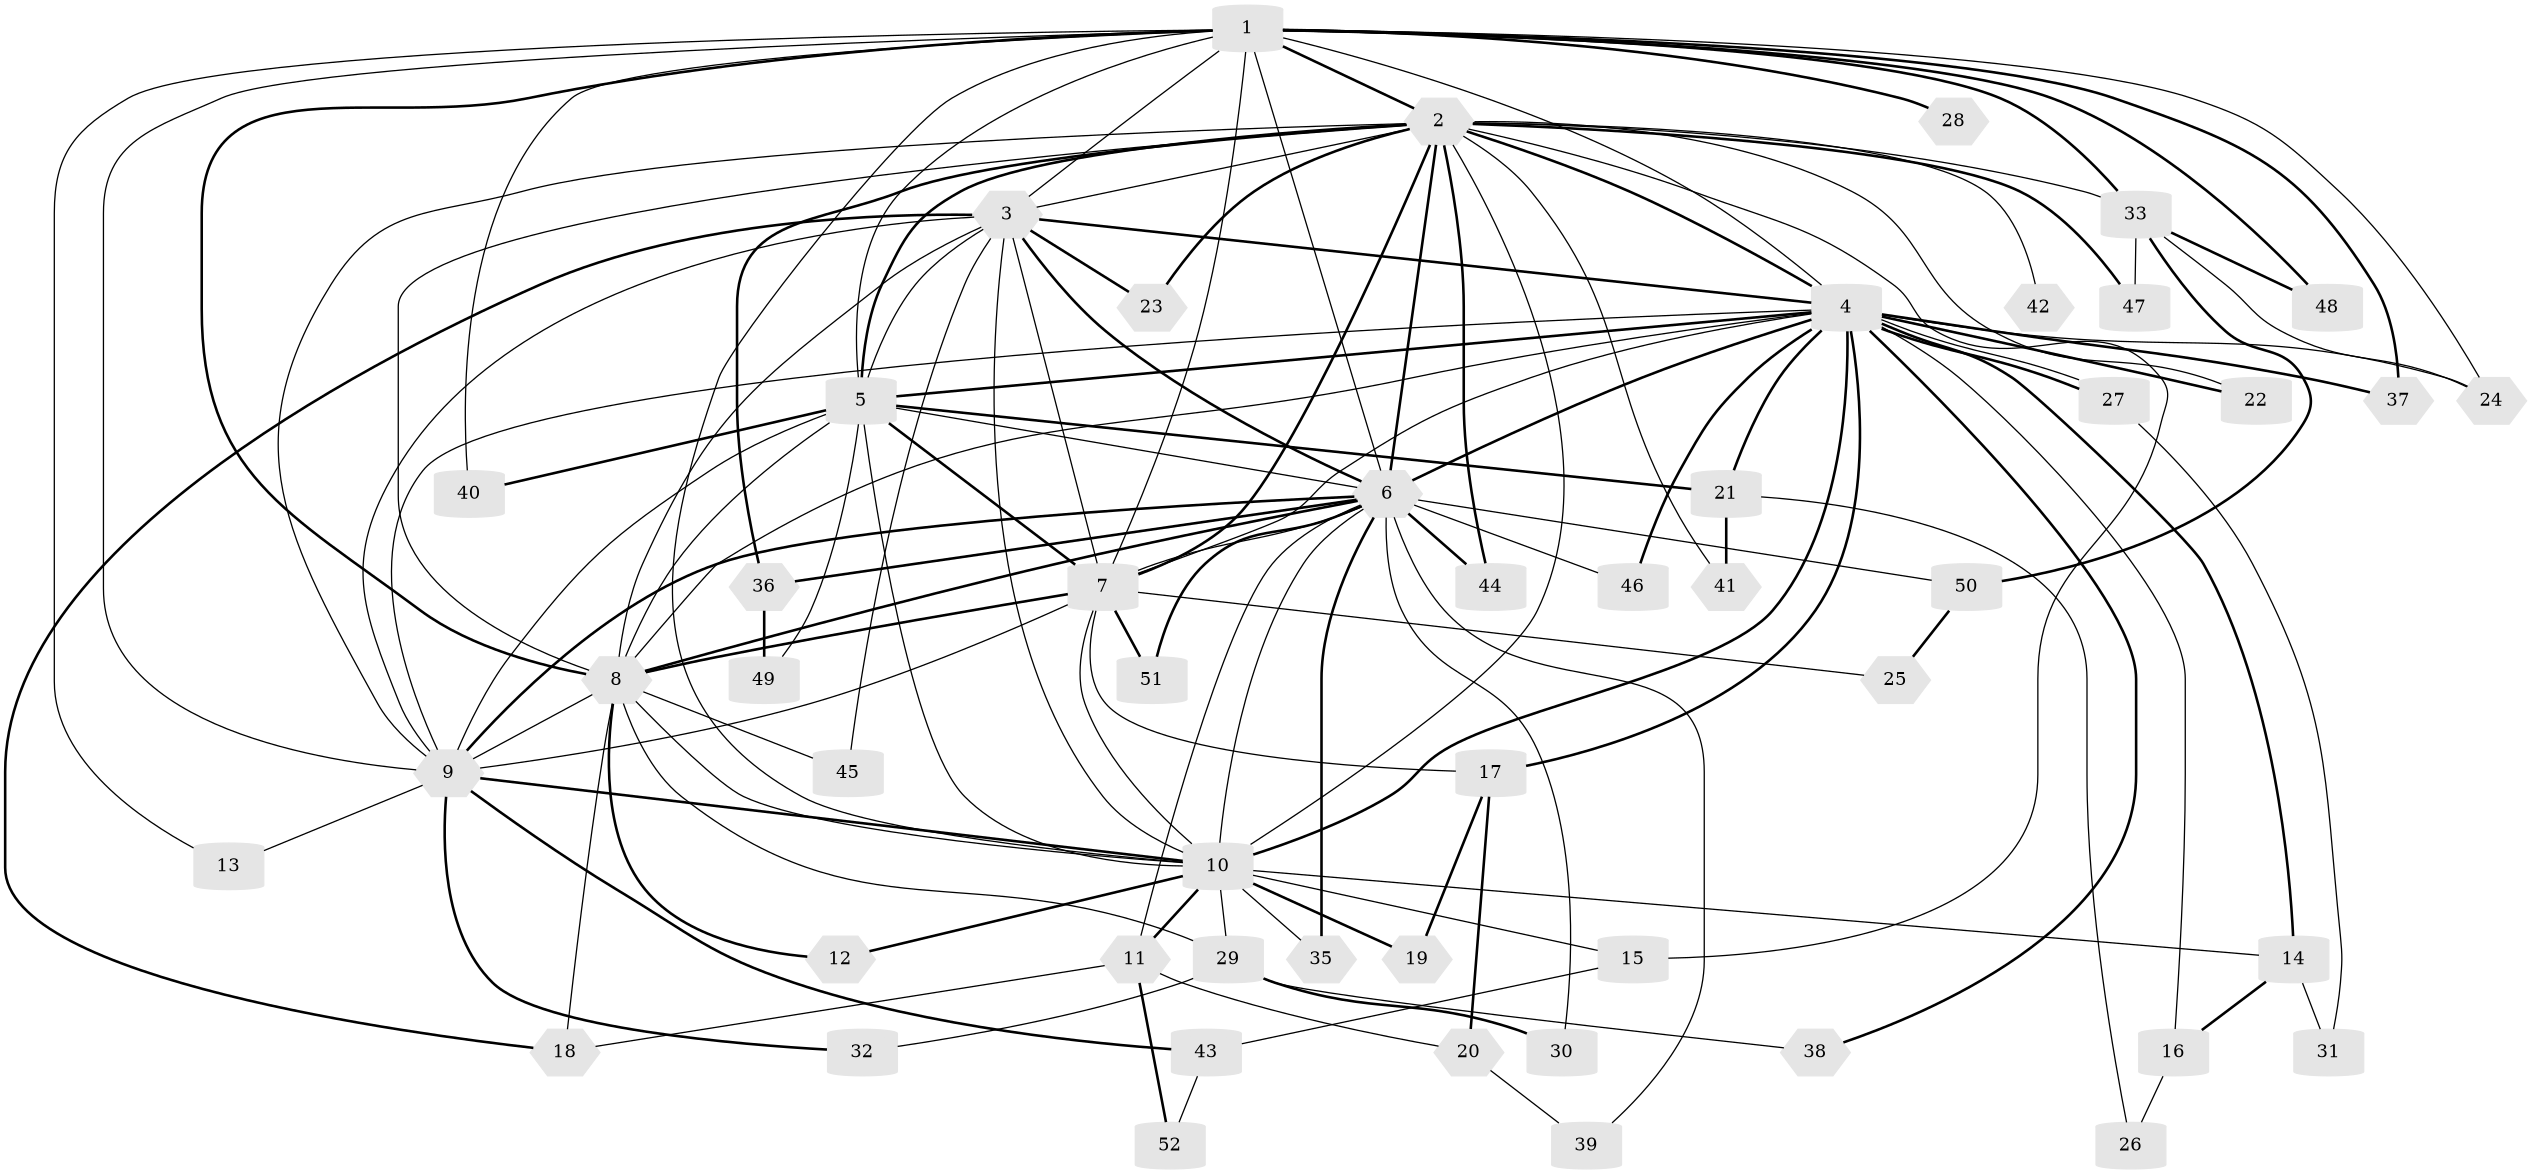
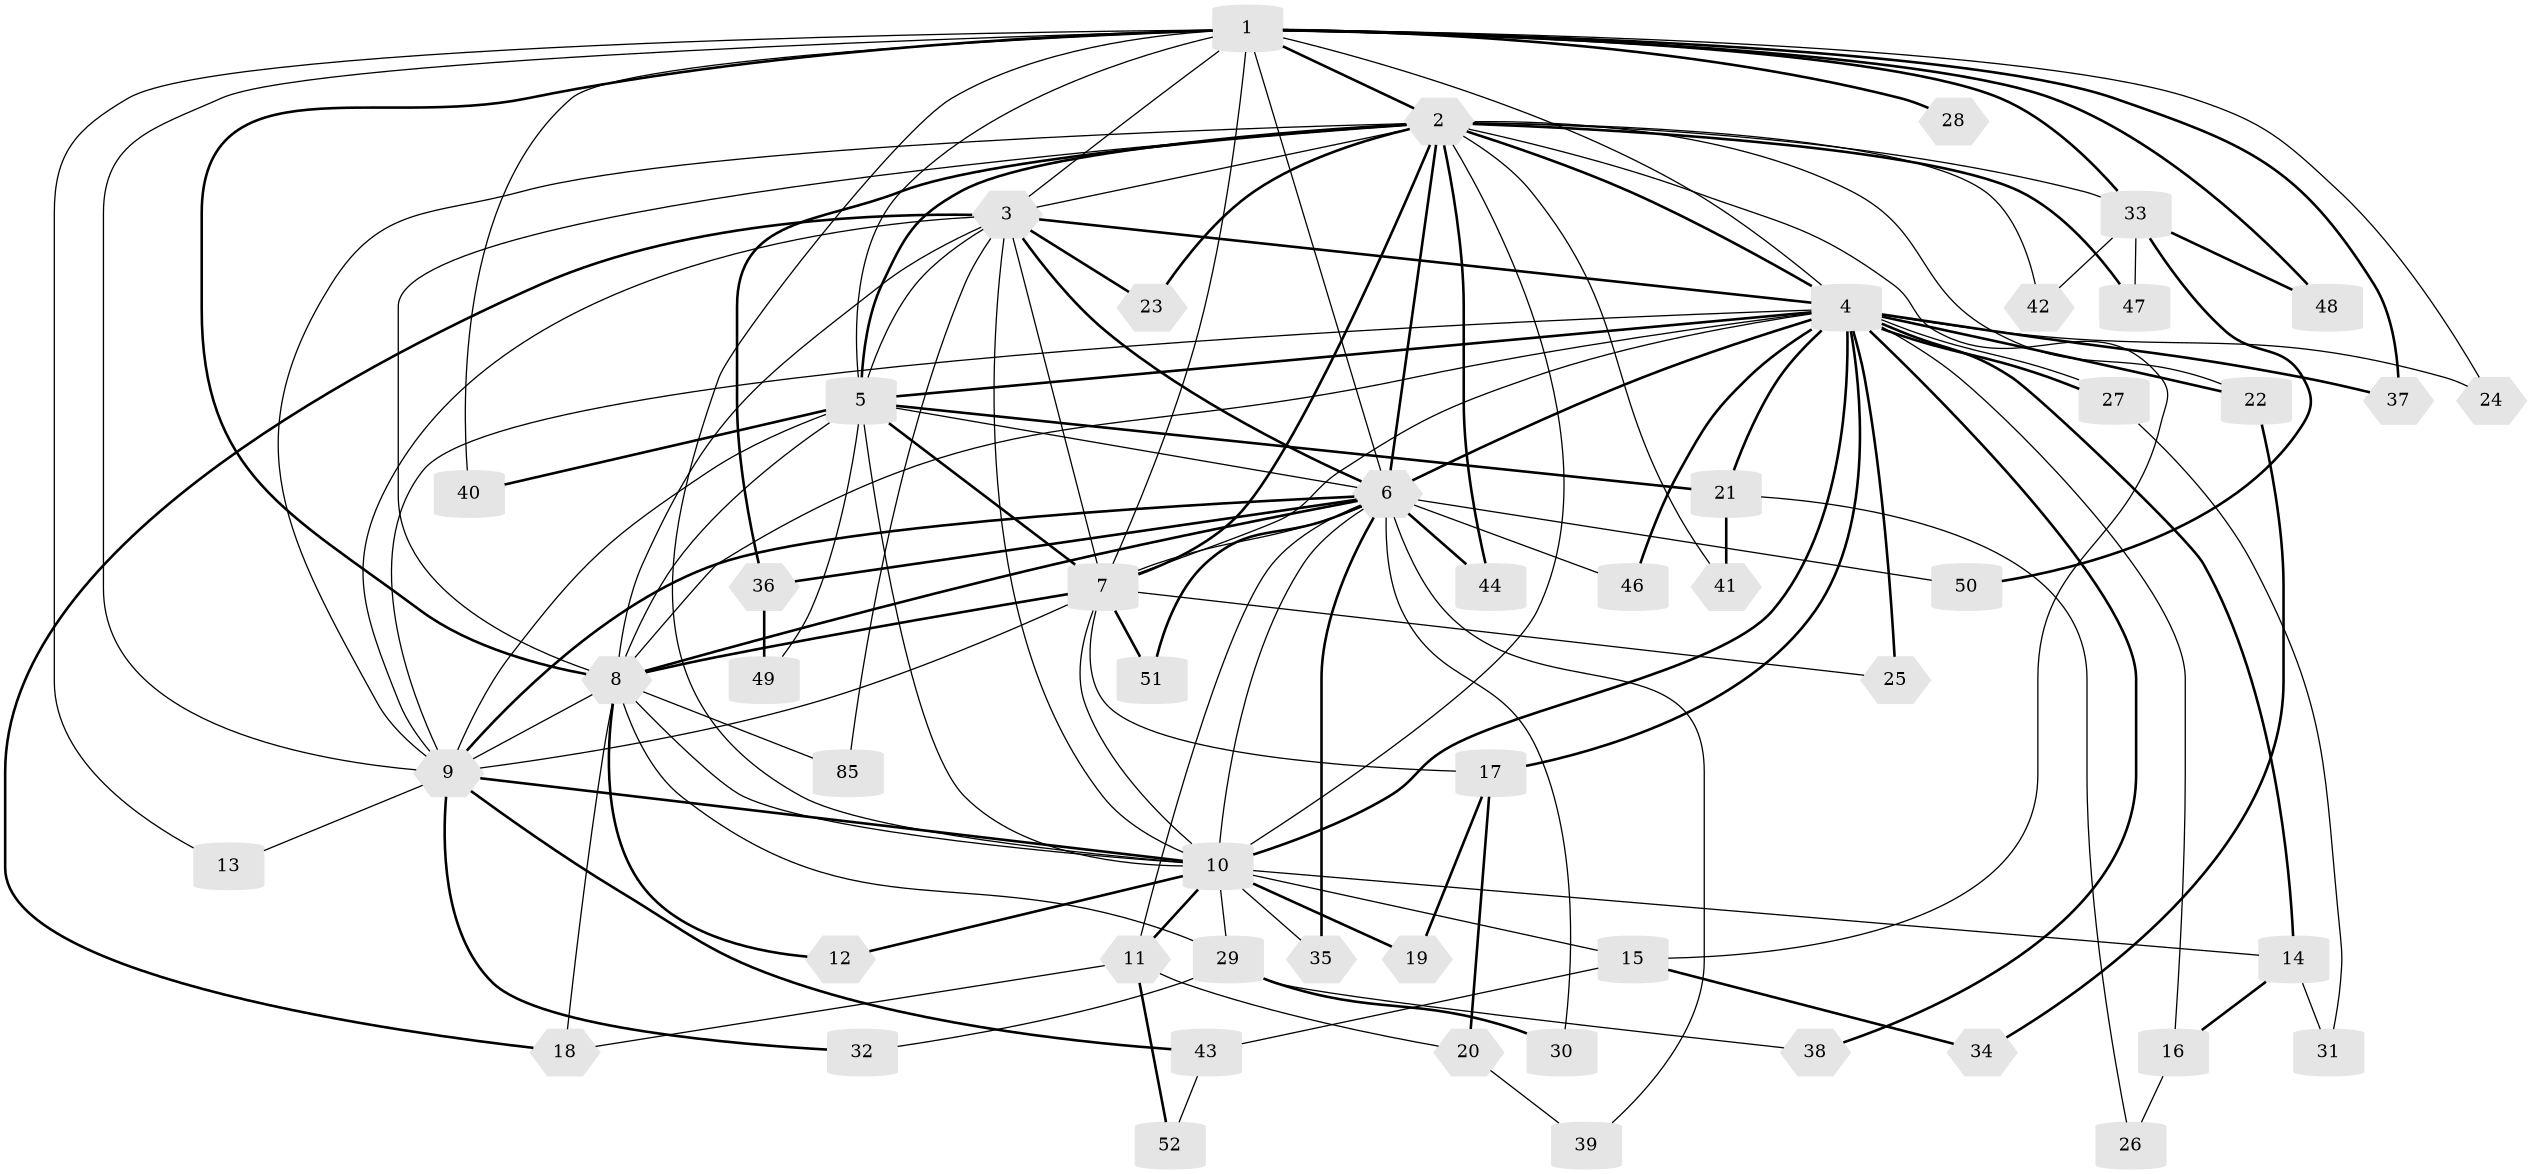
(2301, 341) -> (2086, 263)
(1931, 634) -> (1881, 493)
(848, 773) -> (848, 773)
none -> (1982, 1053)
